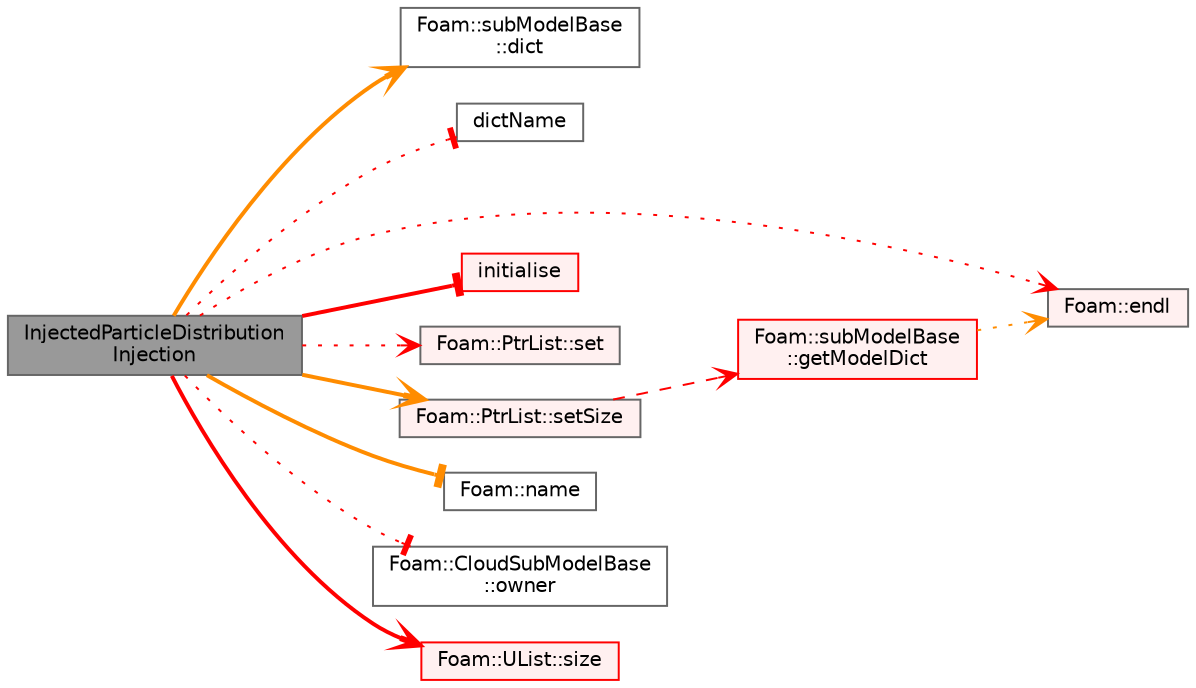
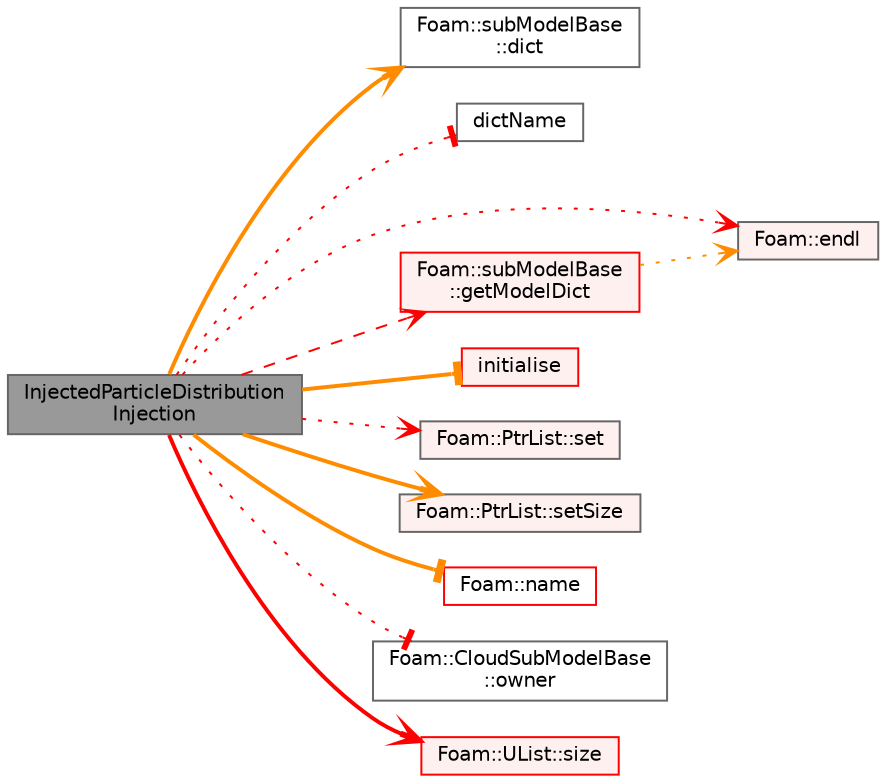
(377, 301) -> (377, 382)
(666, 389) -> (324, 346)
(520, 491) -> (520, 586)
